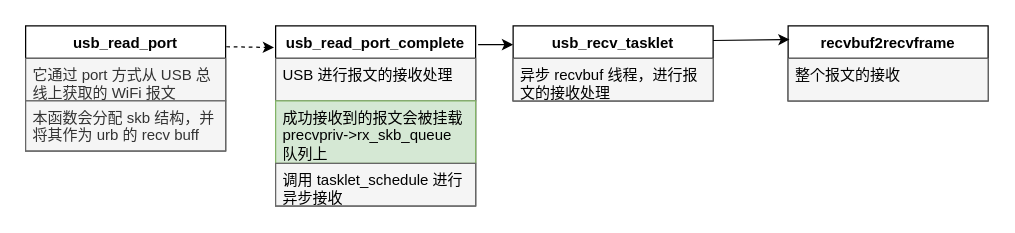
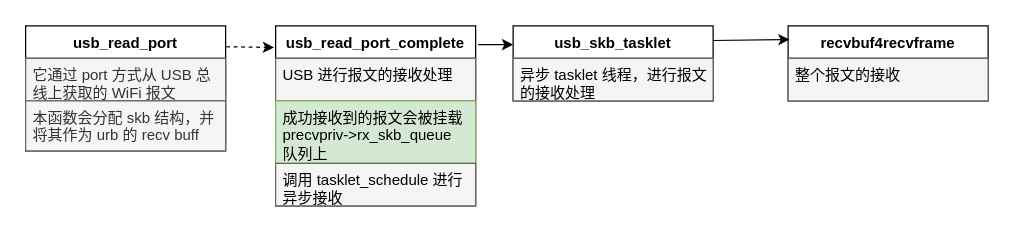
(613, 43) -> (613, 43)
(888, 43) -> (888, 43)
(614, 85) -> (614, 85)
